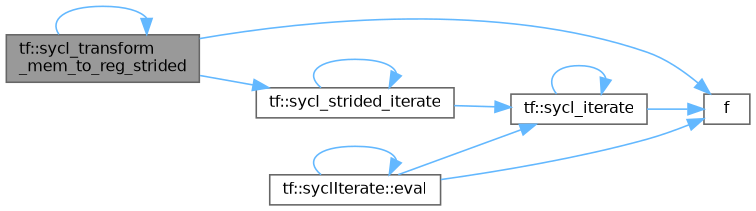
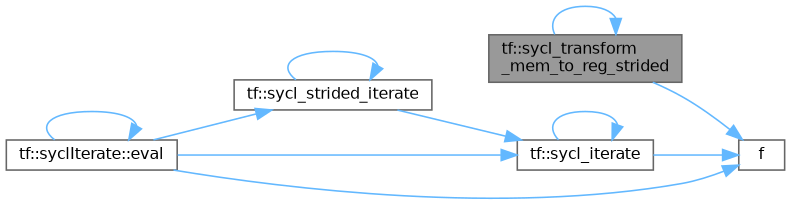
(226, 80) -> (205, 127)
